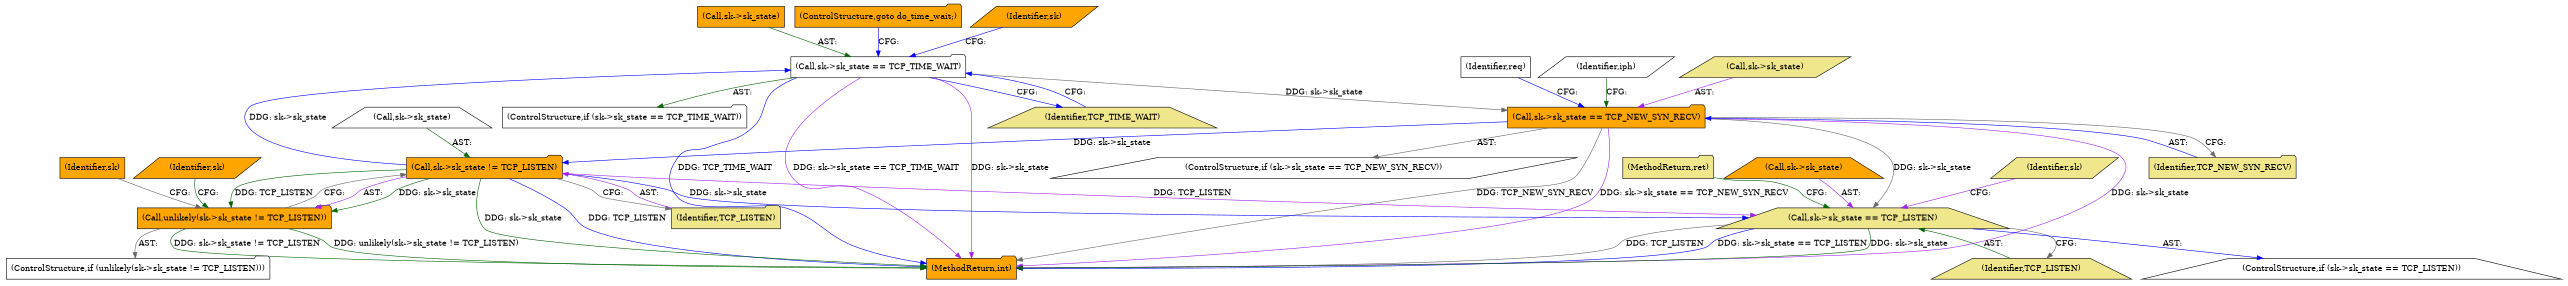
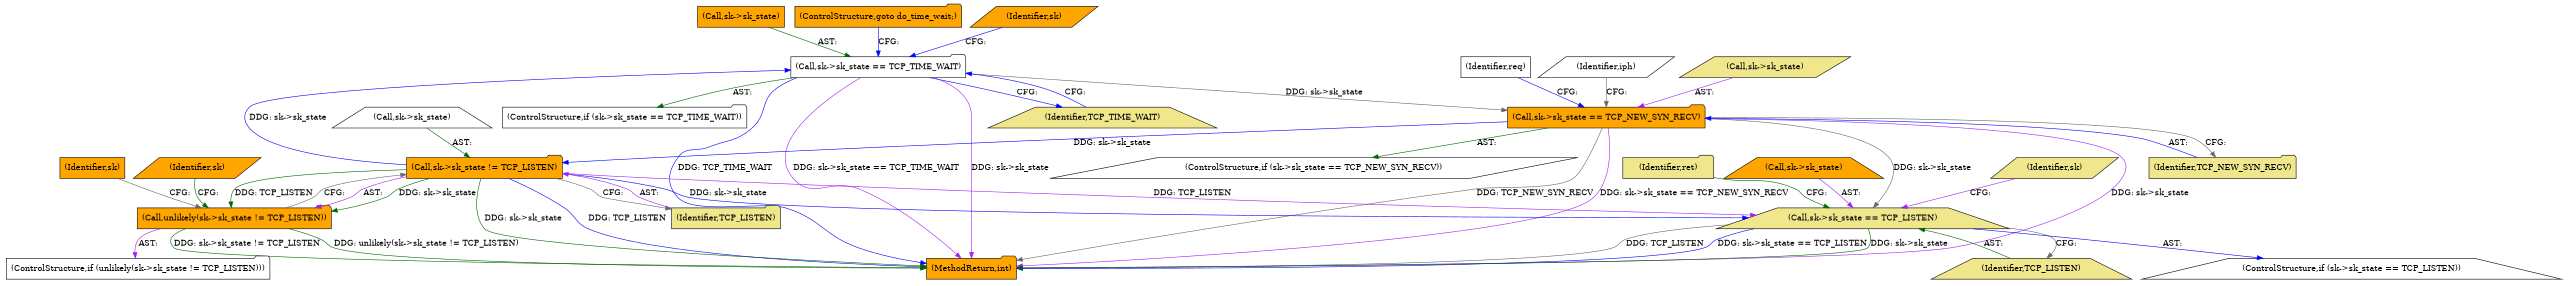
(1606, 89) -> (1606, 89)
(1463, 142) -> (1463, 142)
(1668, 168) -> (1668, 168)
(143, 236) -> (143, 236)
